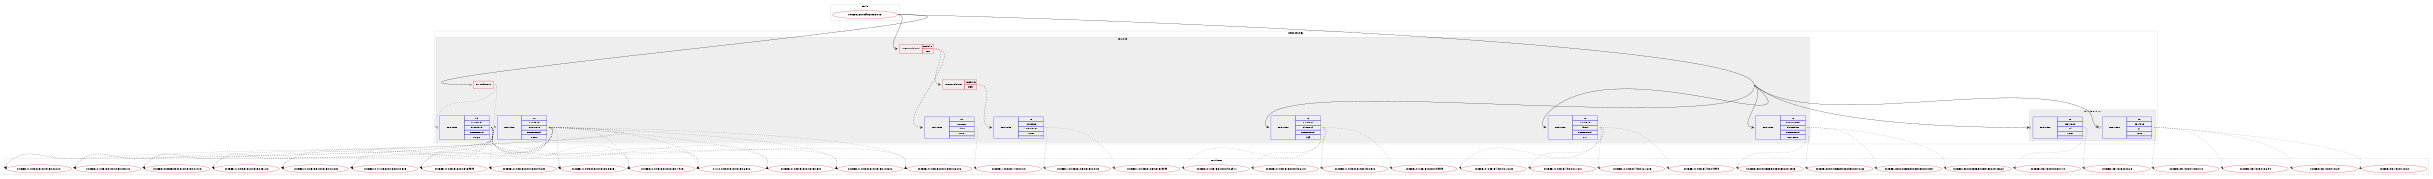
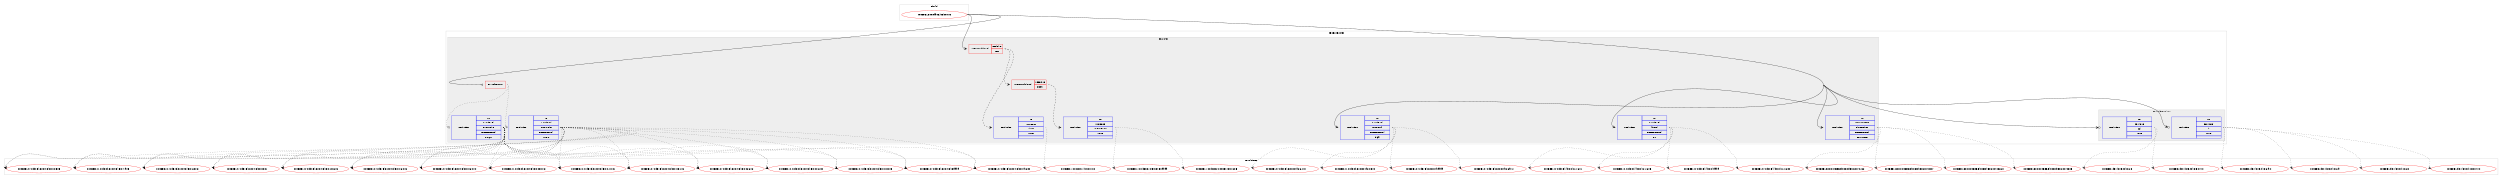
(177, 169) -> (593, 169)
(385, 169) -> (870, 169)
none -> (732, 169)
(732, 169) -> (177, 169)
